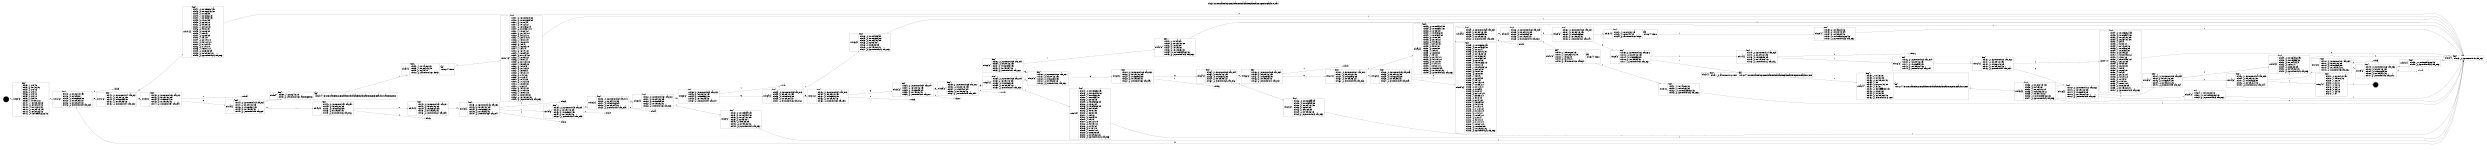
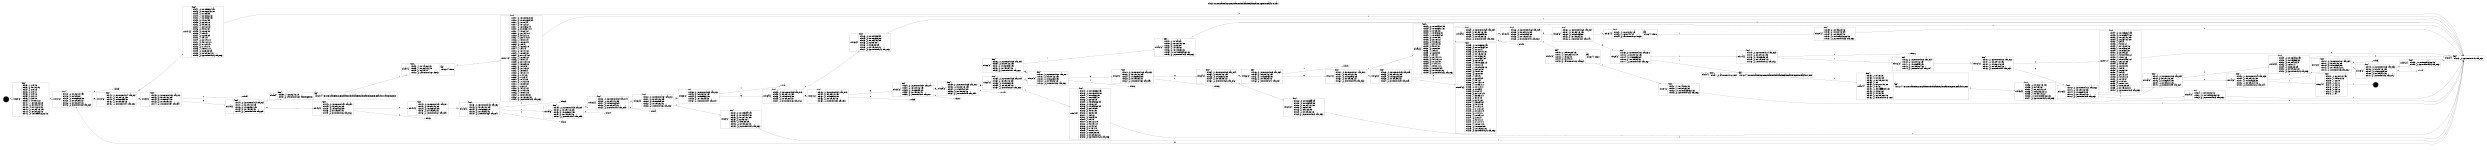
none -> (1132, 87)
